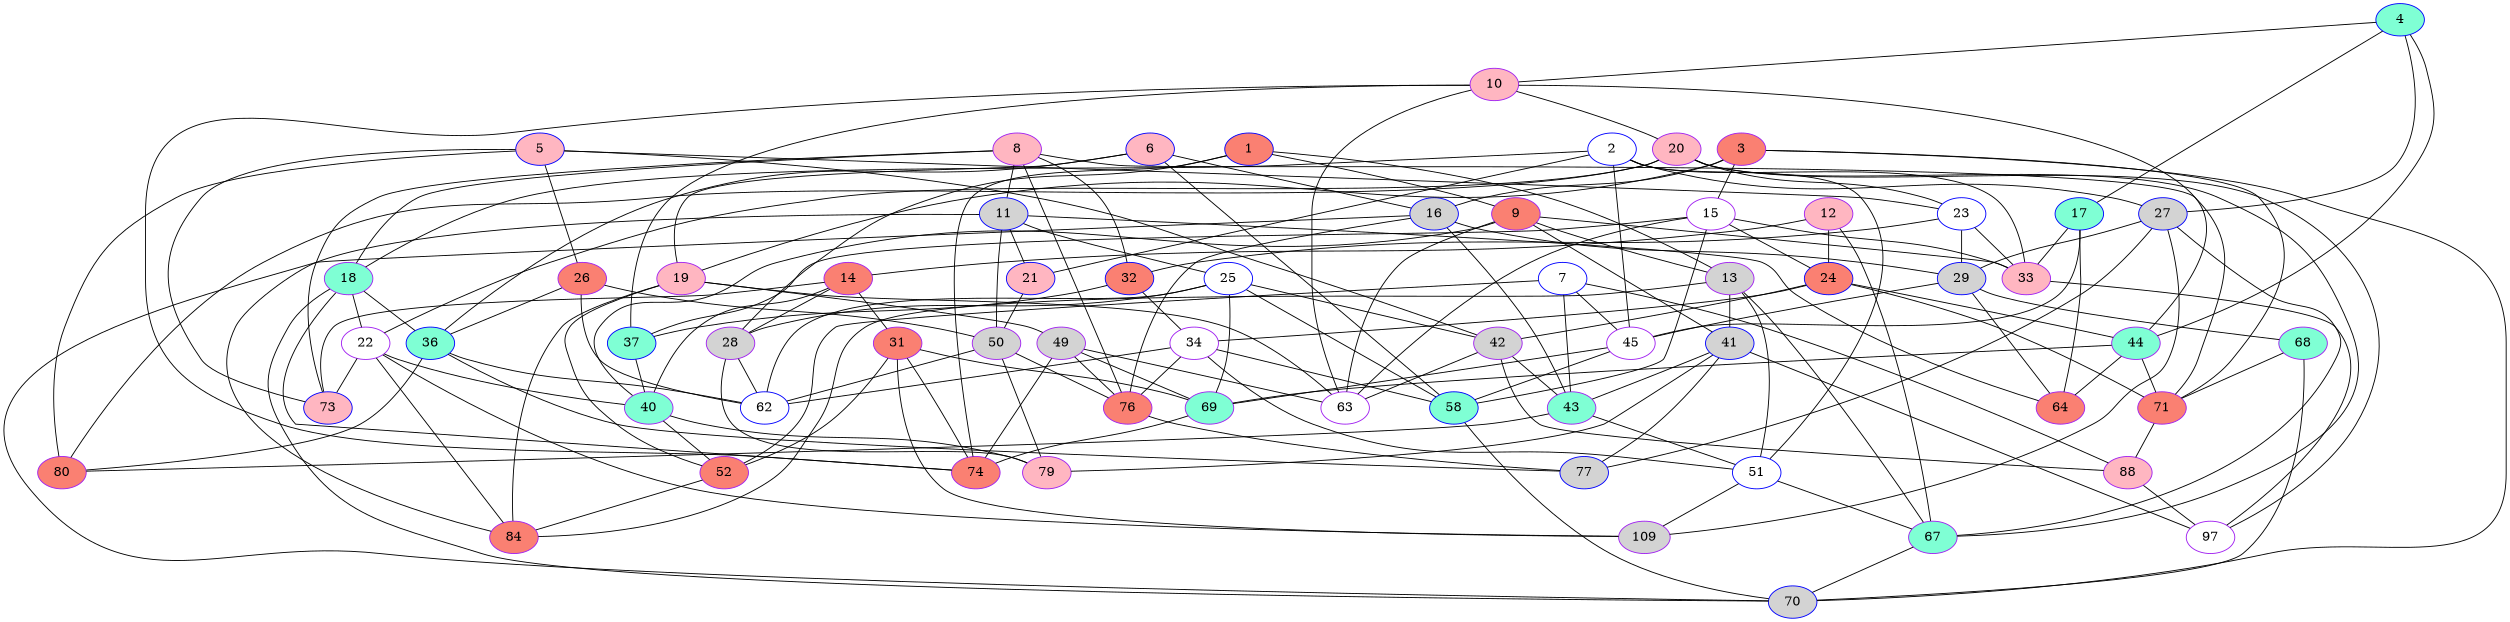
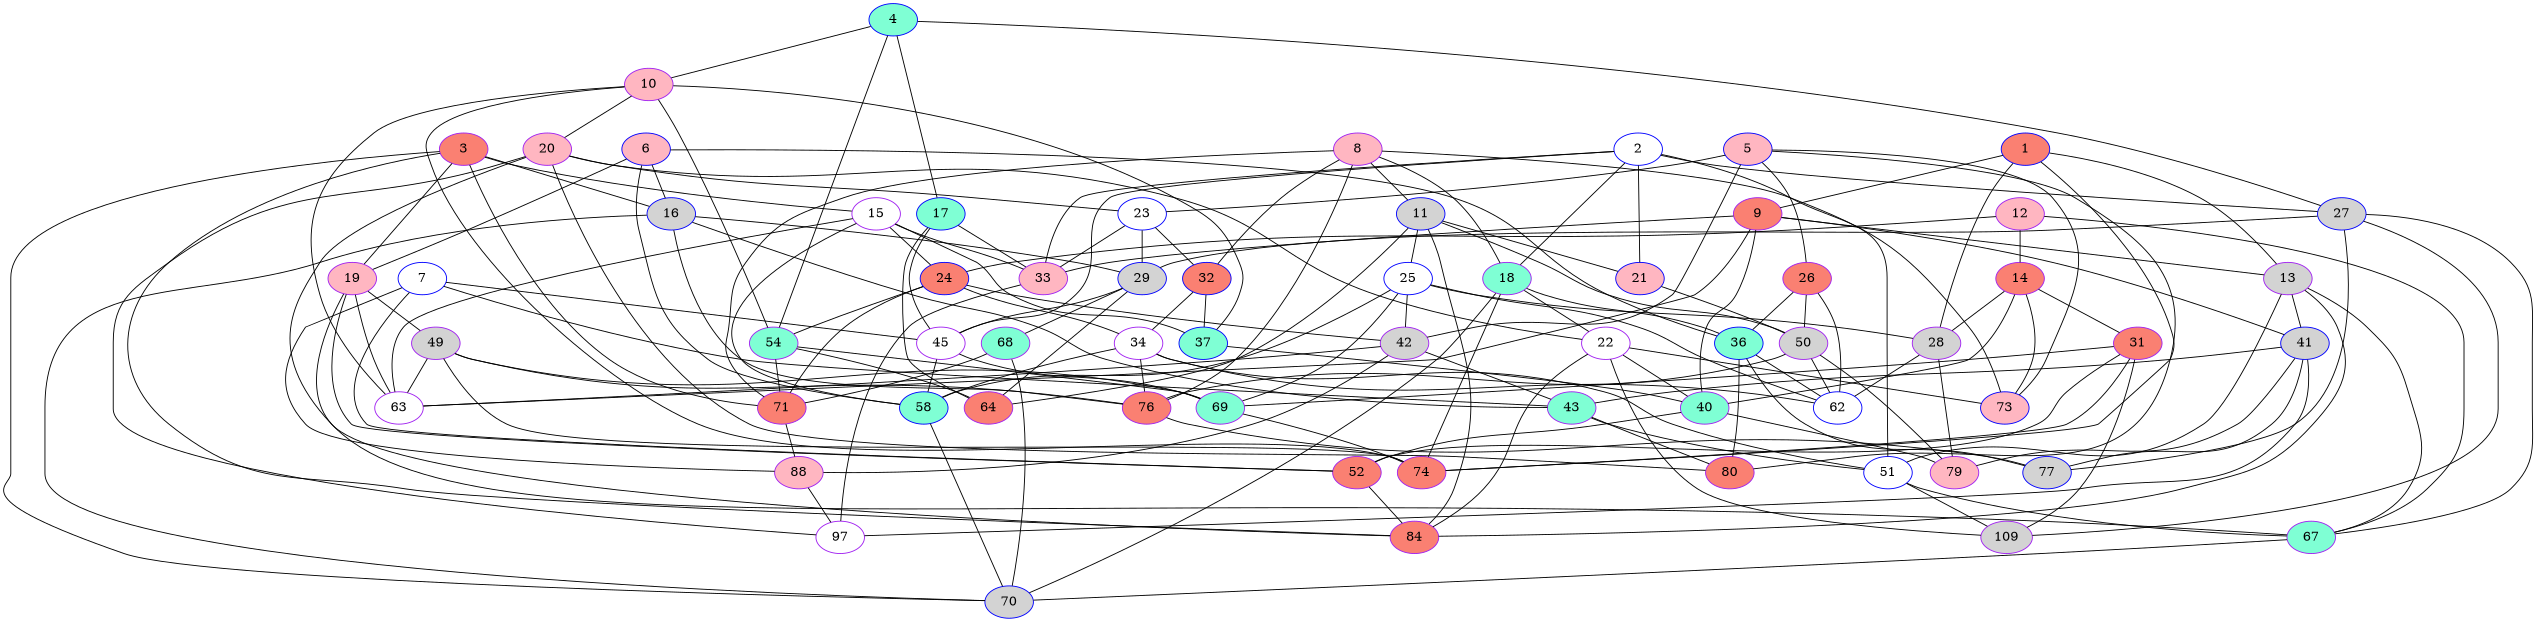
(2136, 343) -> (774, 343)
none -> (489, 496)
